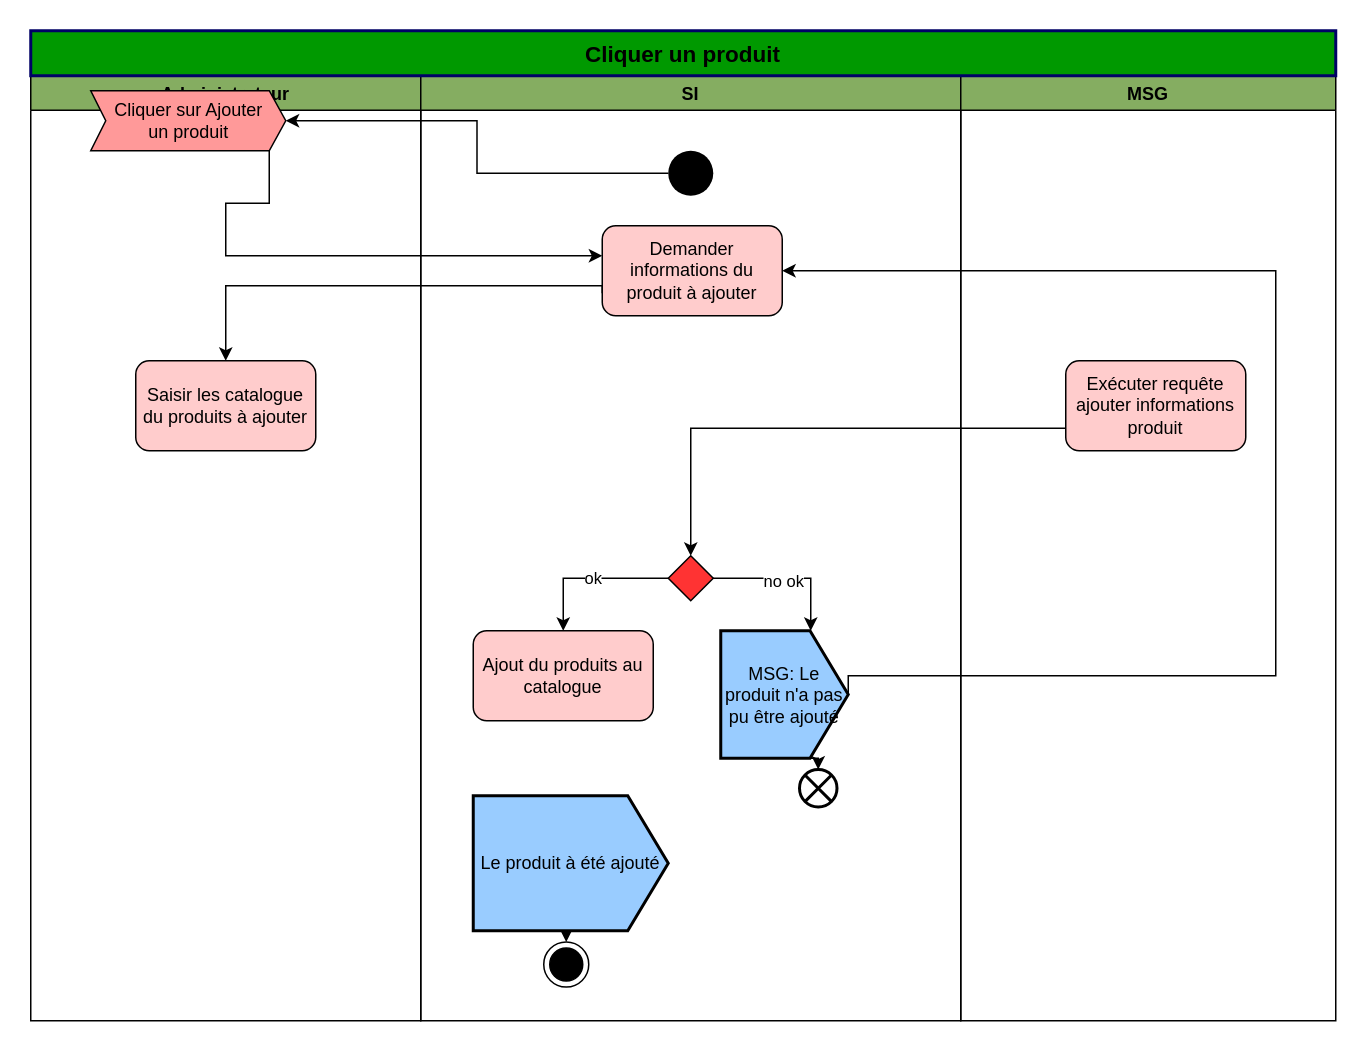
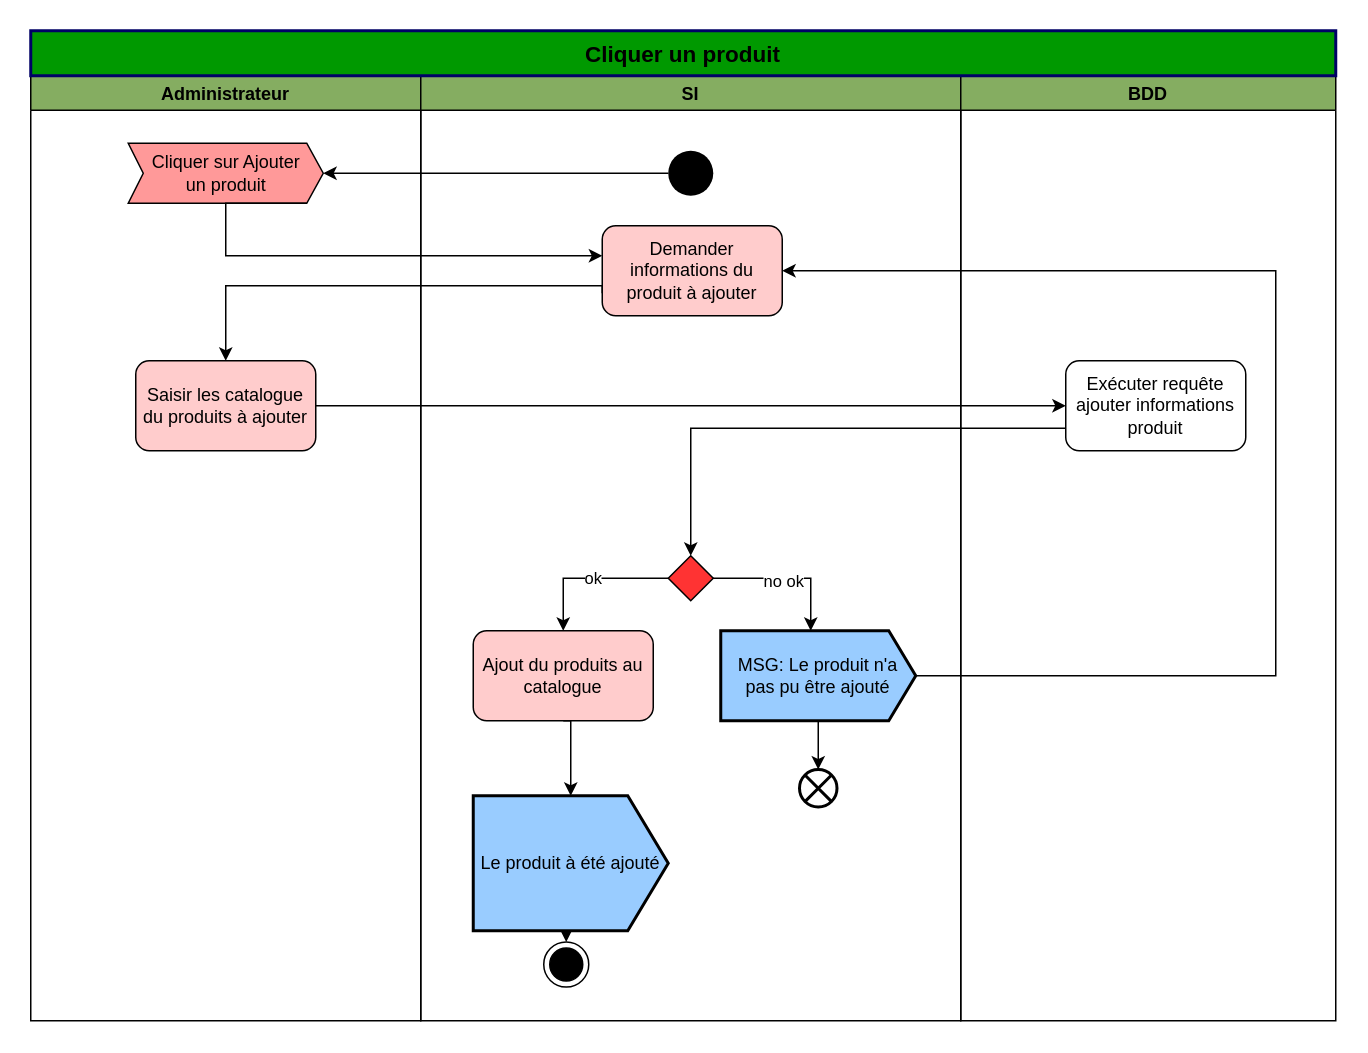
(1148, 94) -> (1148, 94)
(188, 121) -> (226, 173)
none -> (686, 406)
(1156, 406) -> (1156, 406)
(785, 695) -> (818, 676)
none -> (571, 752)
